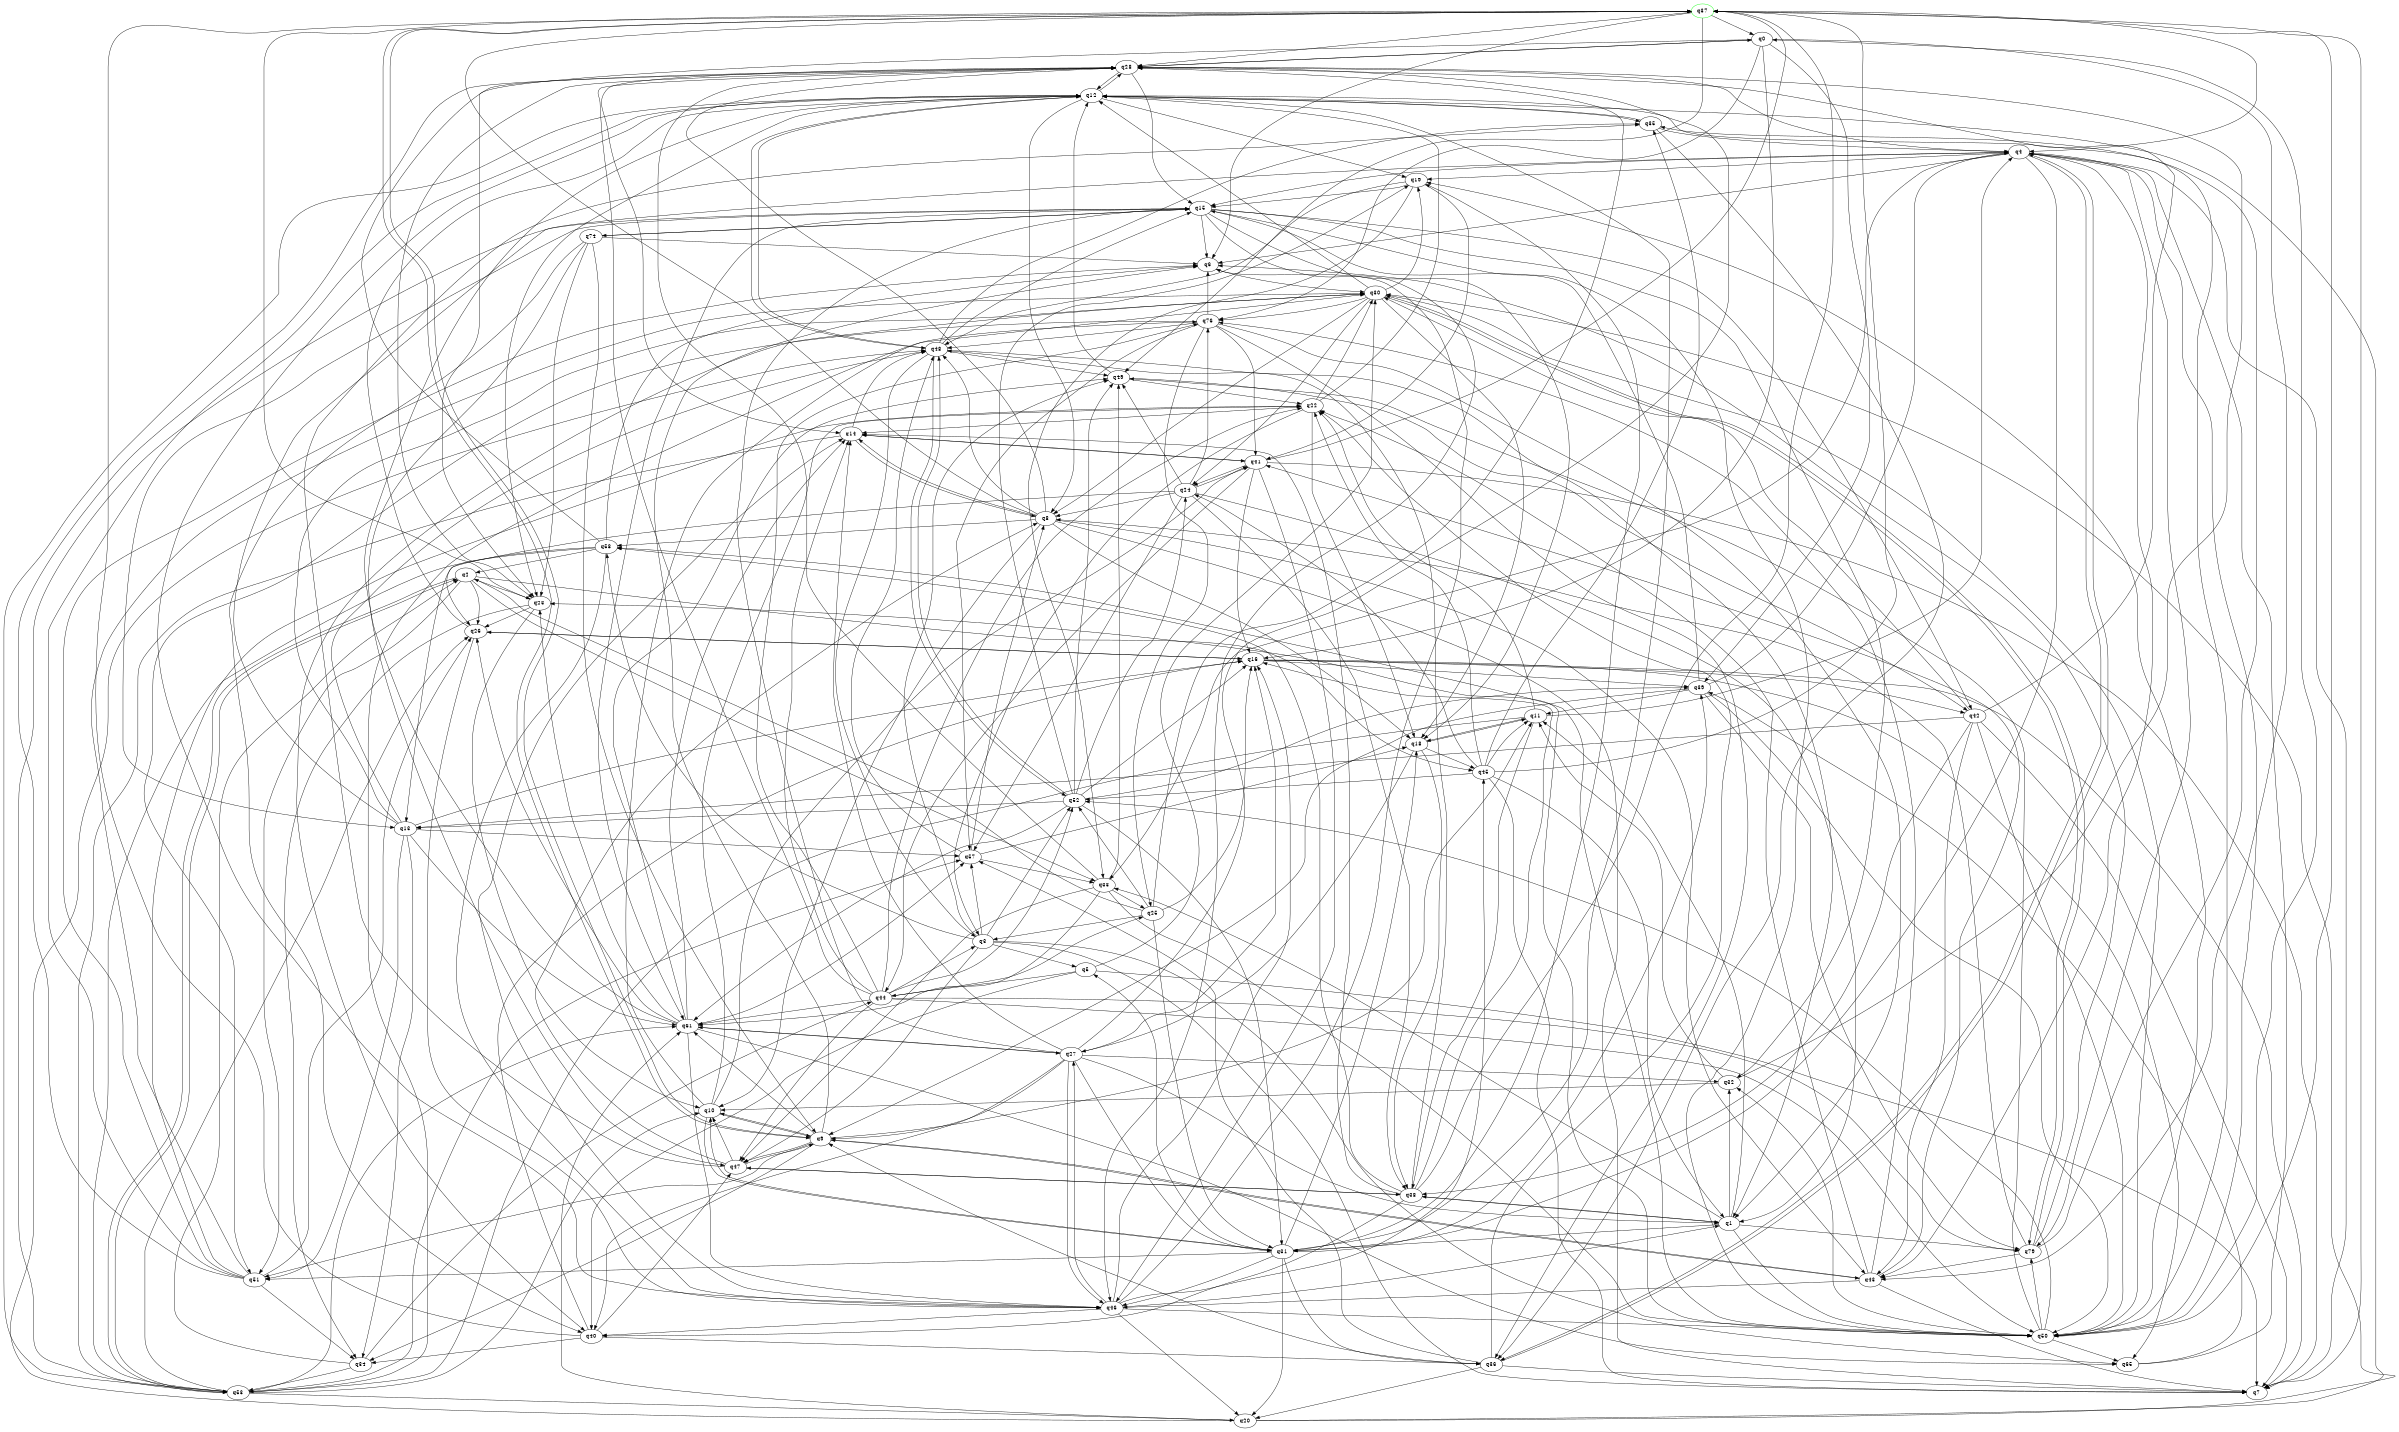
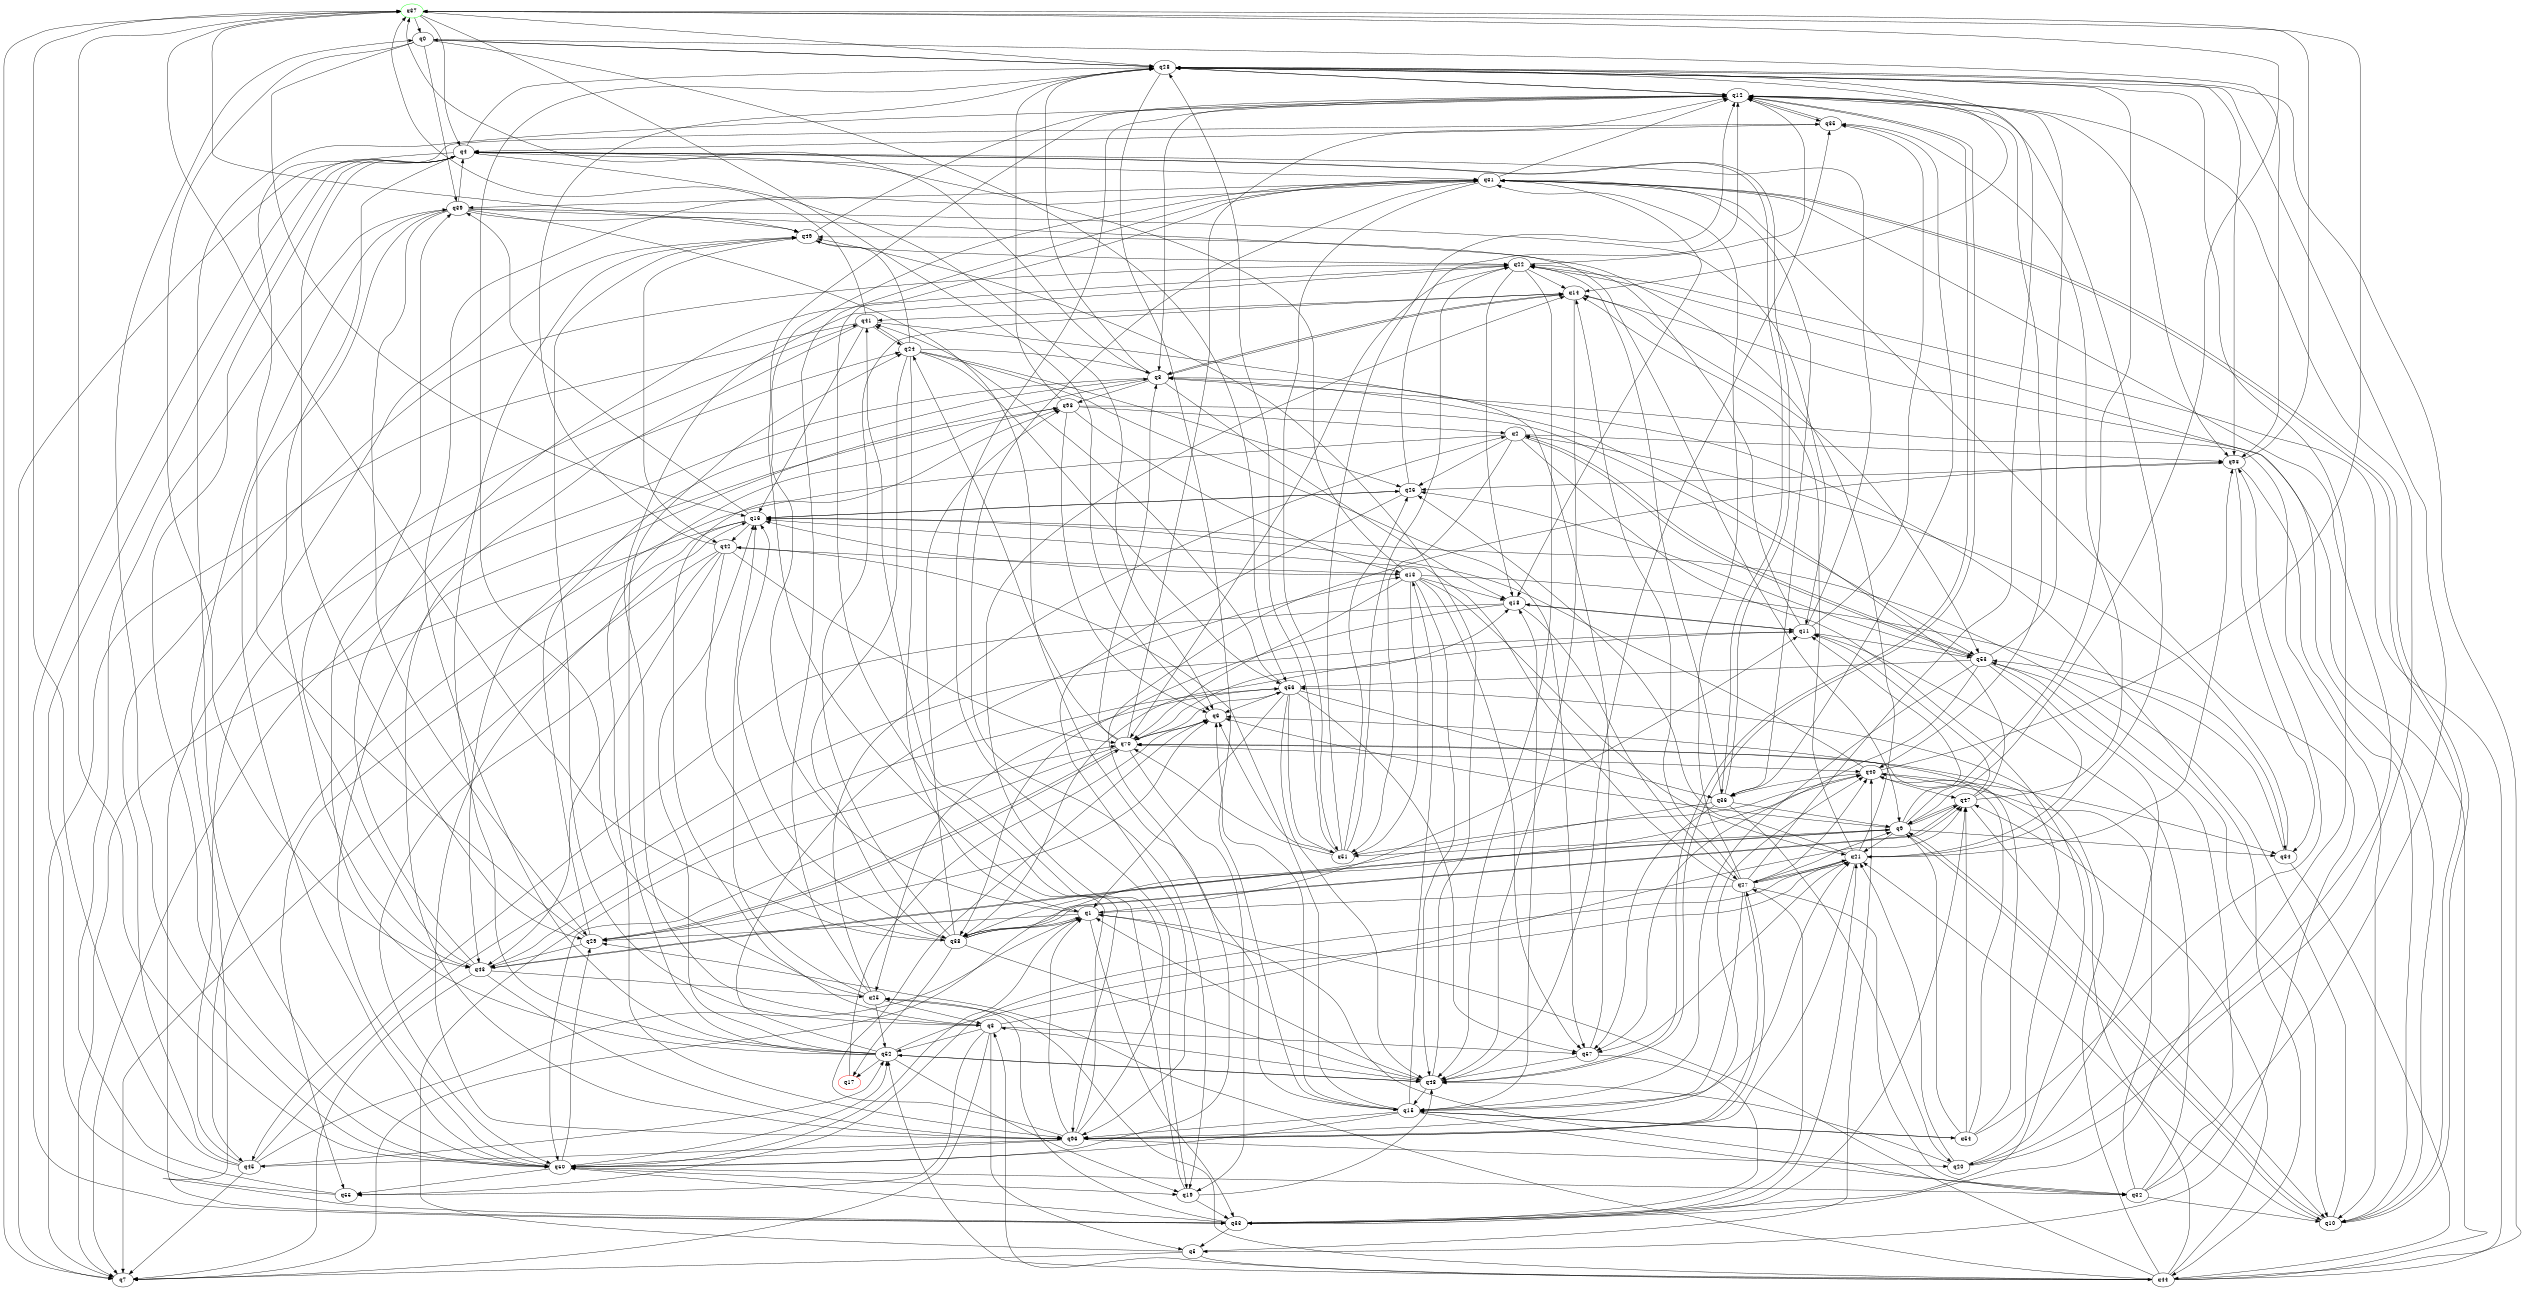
(400, 40) -> (2130, 116)
(1720, 166) -> none
(1451, 169) -> none
(1312, 197) -> none
(591, 237) -> (1966, 1139)
(1376, 293) -> (1126, 744)
(1208, 321) -> (1290, 688)
none -> (2037, 348)
(1056, 448) -> none
(973, 452) -> (1545, 657)
(1659, 467) -> (1917, 371)
(606, 547) -> (1068, 406)
(539, 603) -> (2234, 462)
(1942, 660) -> (632, 219)
none -> (1922, 705)
(891, 723) -> (1802, 578)
(1181, 804) -> (1461, 589)
none -> (2216, 891)
none -> (2152, 899)
none -> (666, 983)
(687, 1026) -> (1856, 857)
(1513, 1041) -> (1671, 1056)
none -> (850, 1083)
none -> (192, 1182)
none -> (1692, 1205)
none -> (1216, 1237)
(2030, 1252) -> (592, 942)
(1112, 1308) -> (1073, 1139)
(306, 1321) -> (1632, 819)
(1282, 1340) -> (2322, 485)
(2128, 1365) -> (346, 1195)
